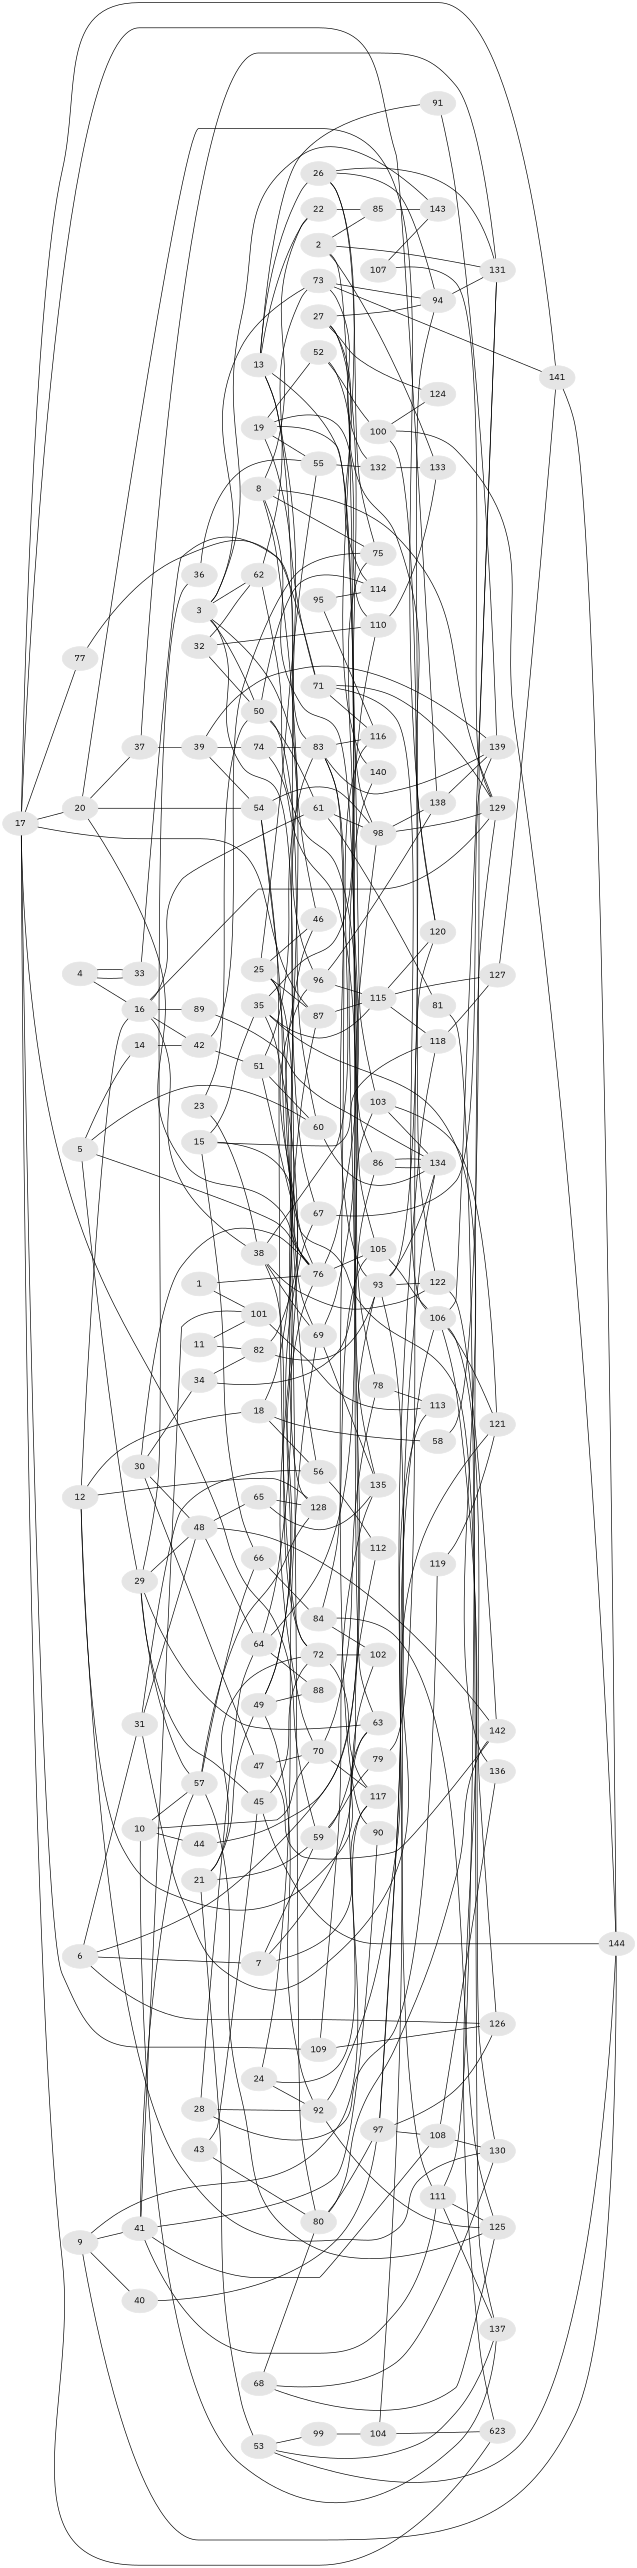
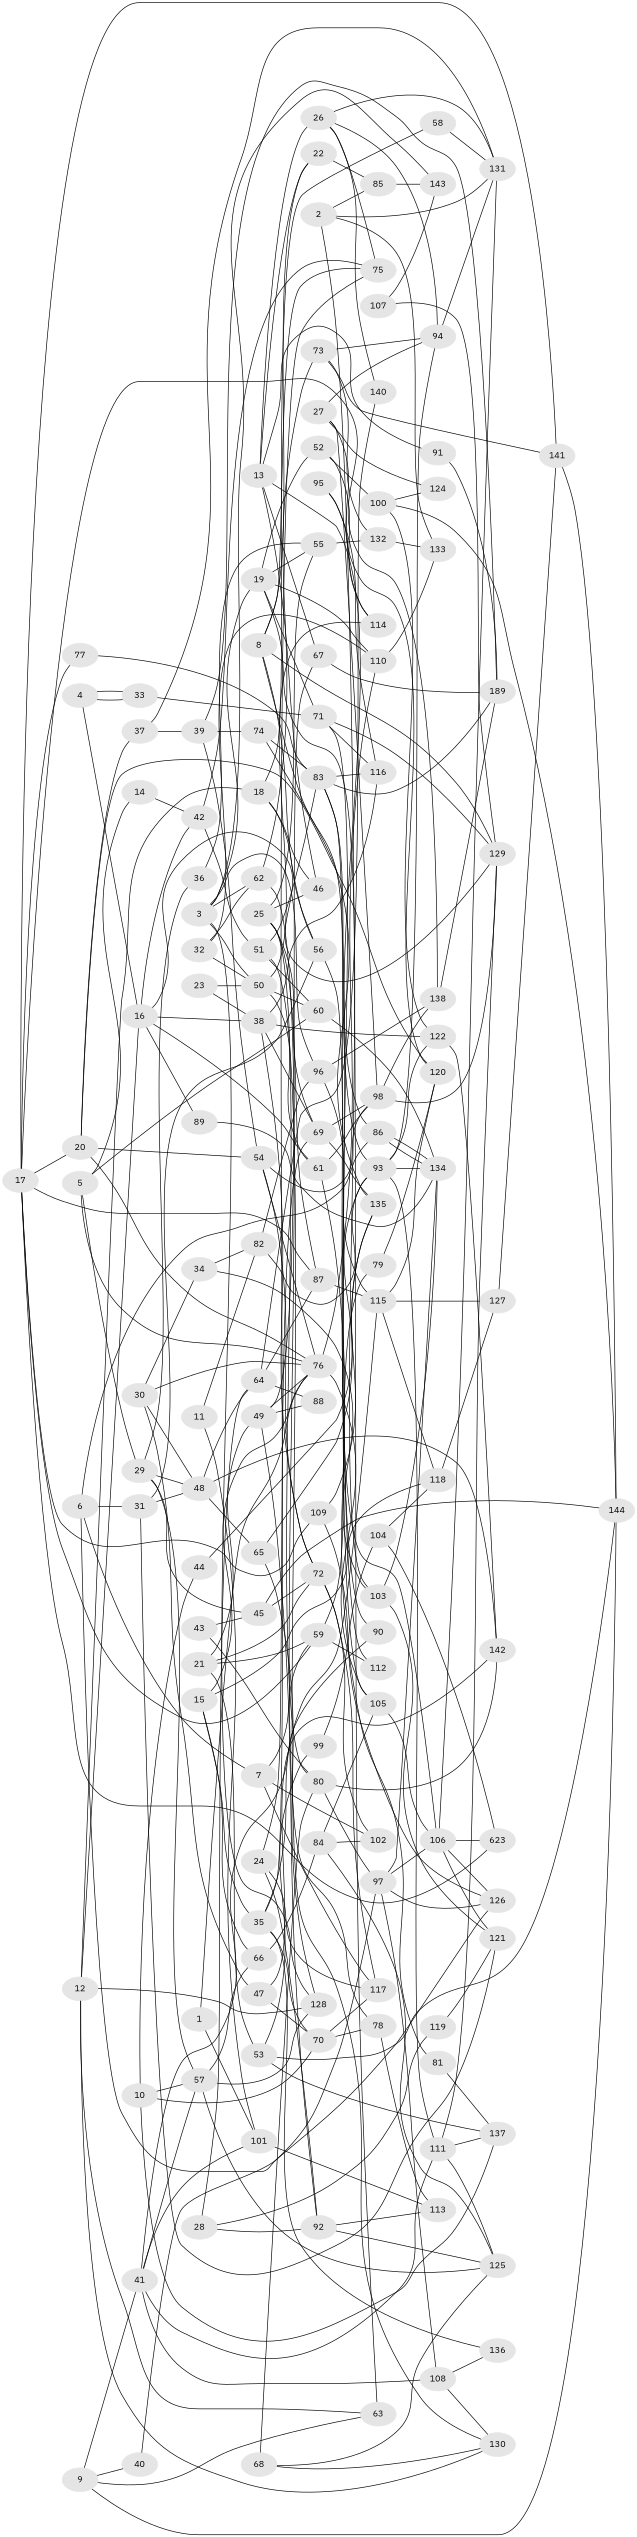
(223, 432) -> (233, 748)
(498, 747) -> (498, 692)
(222, 1711) -> none
